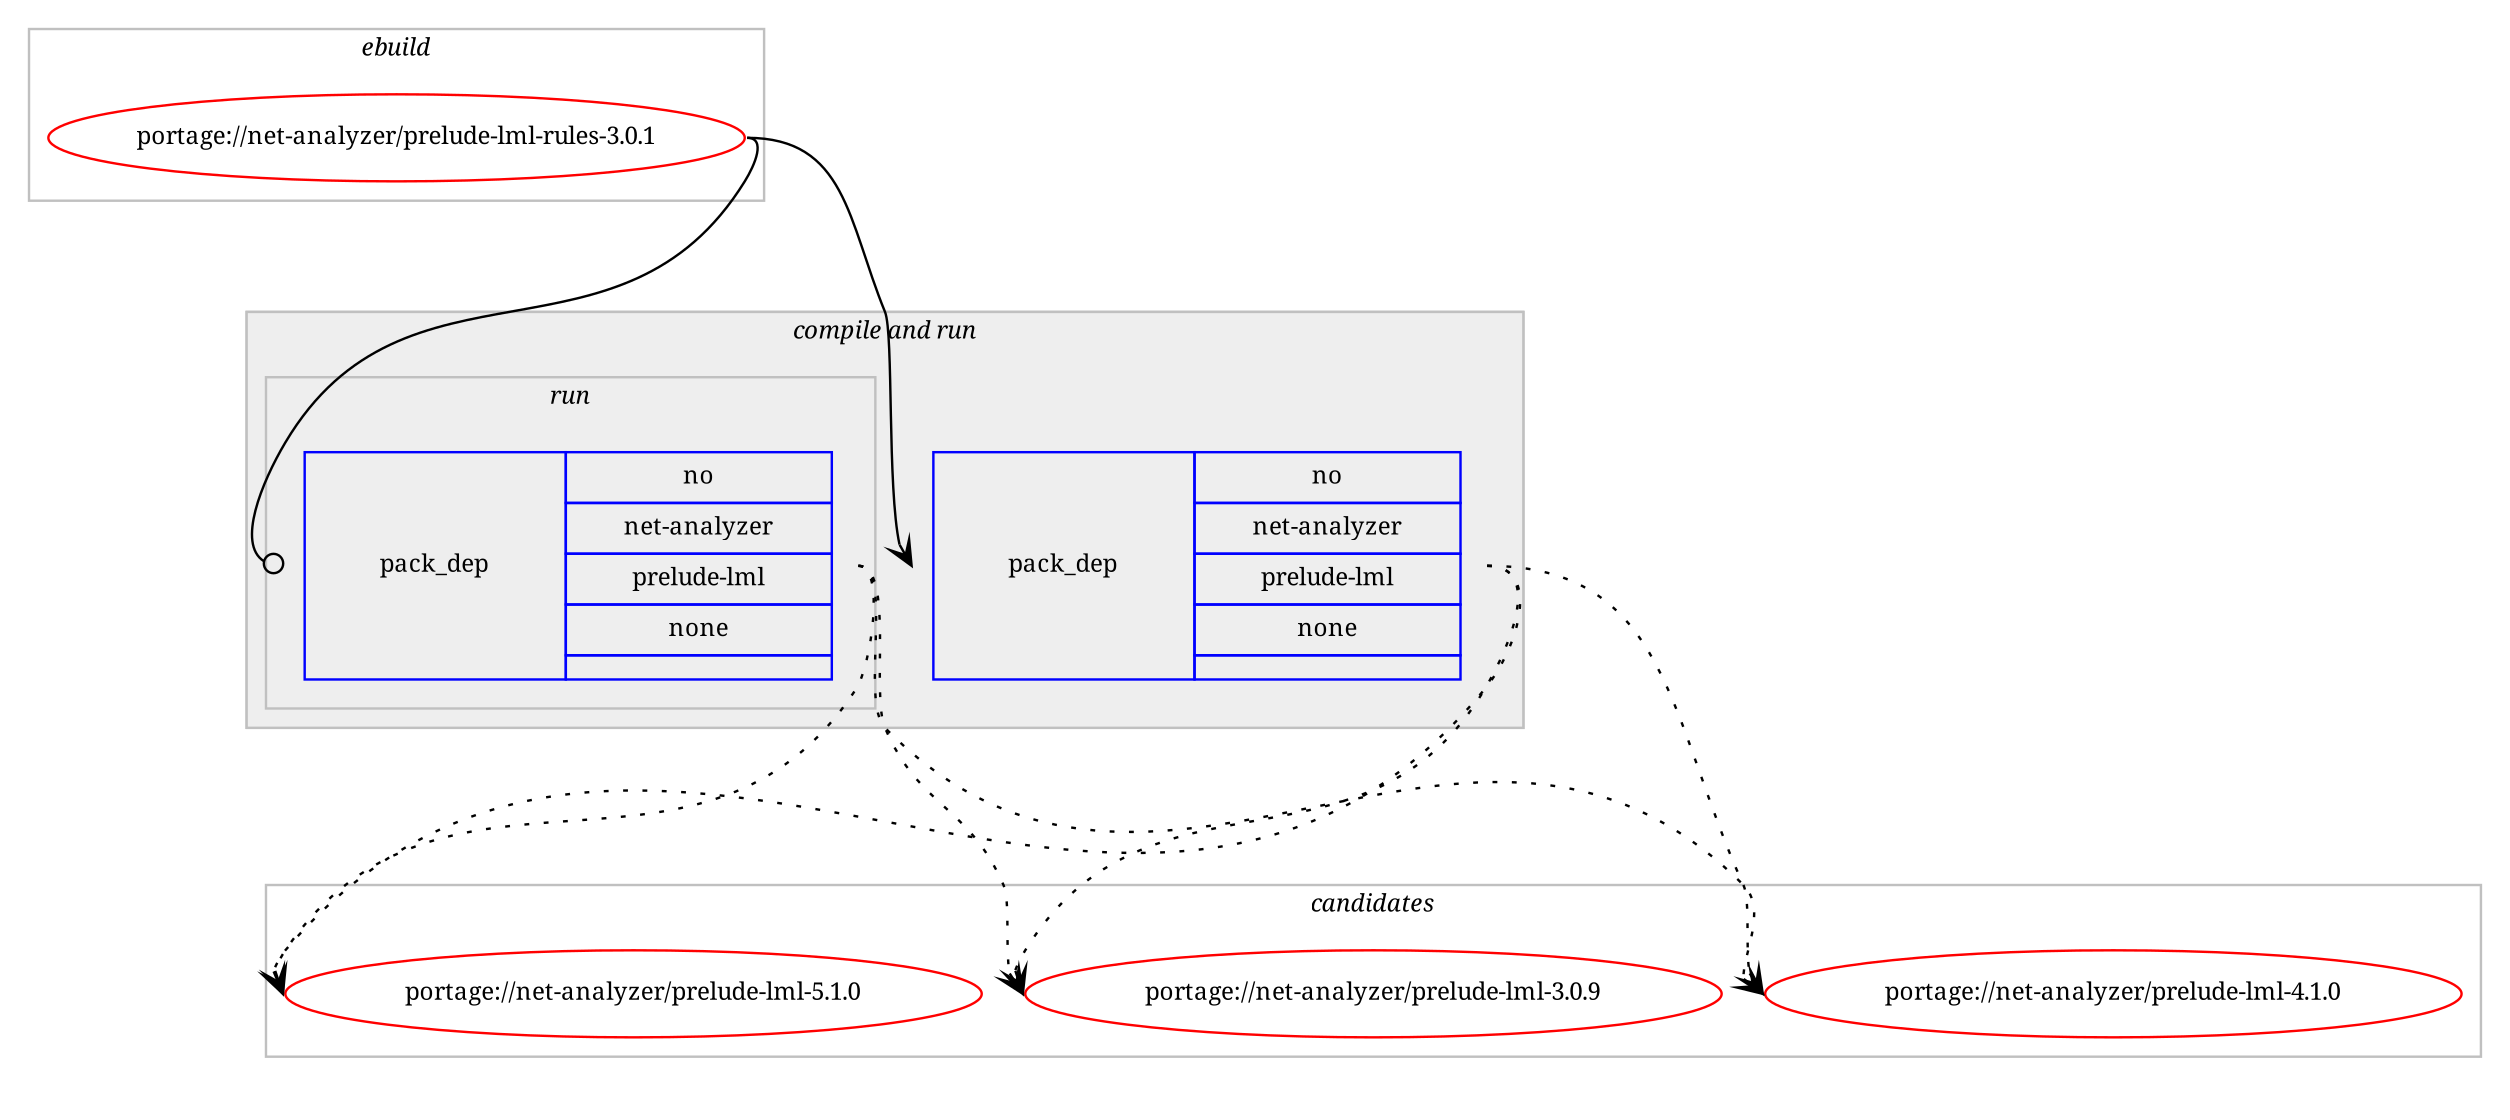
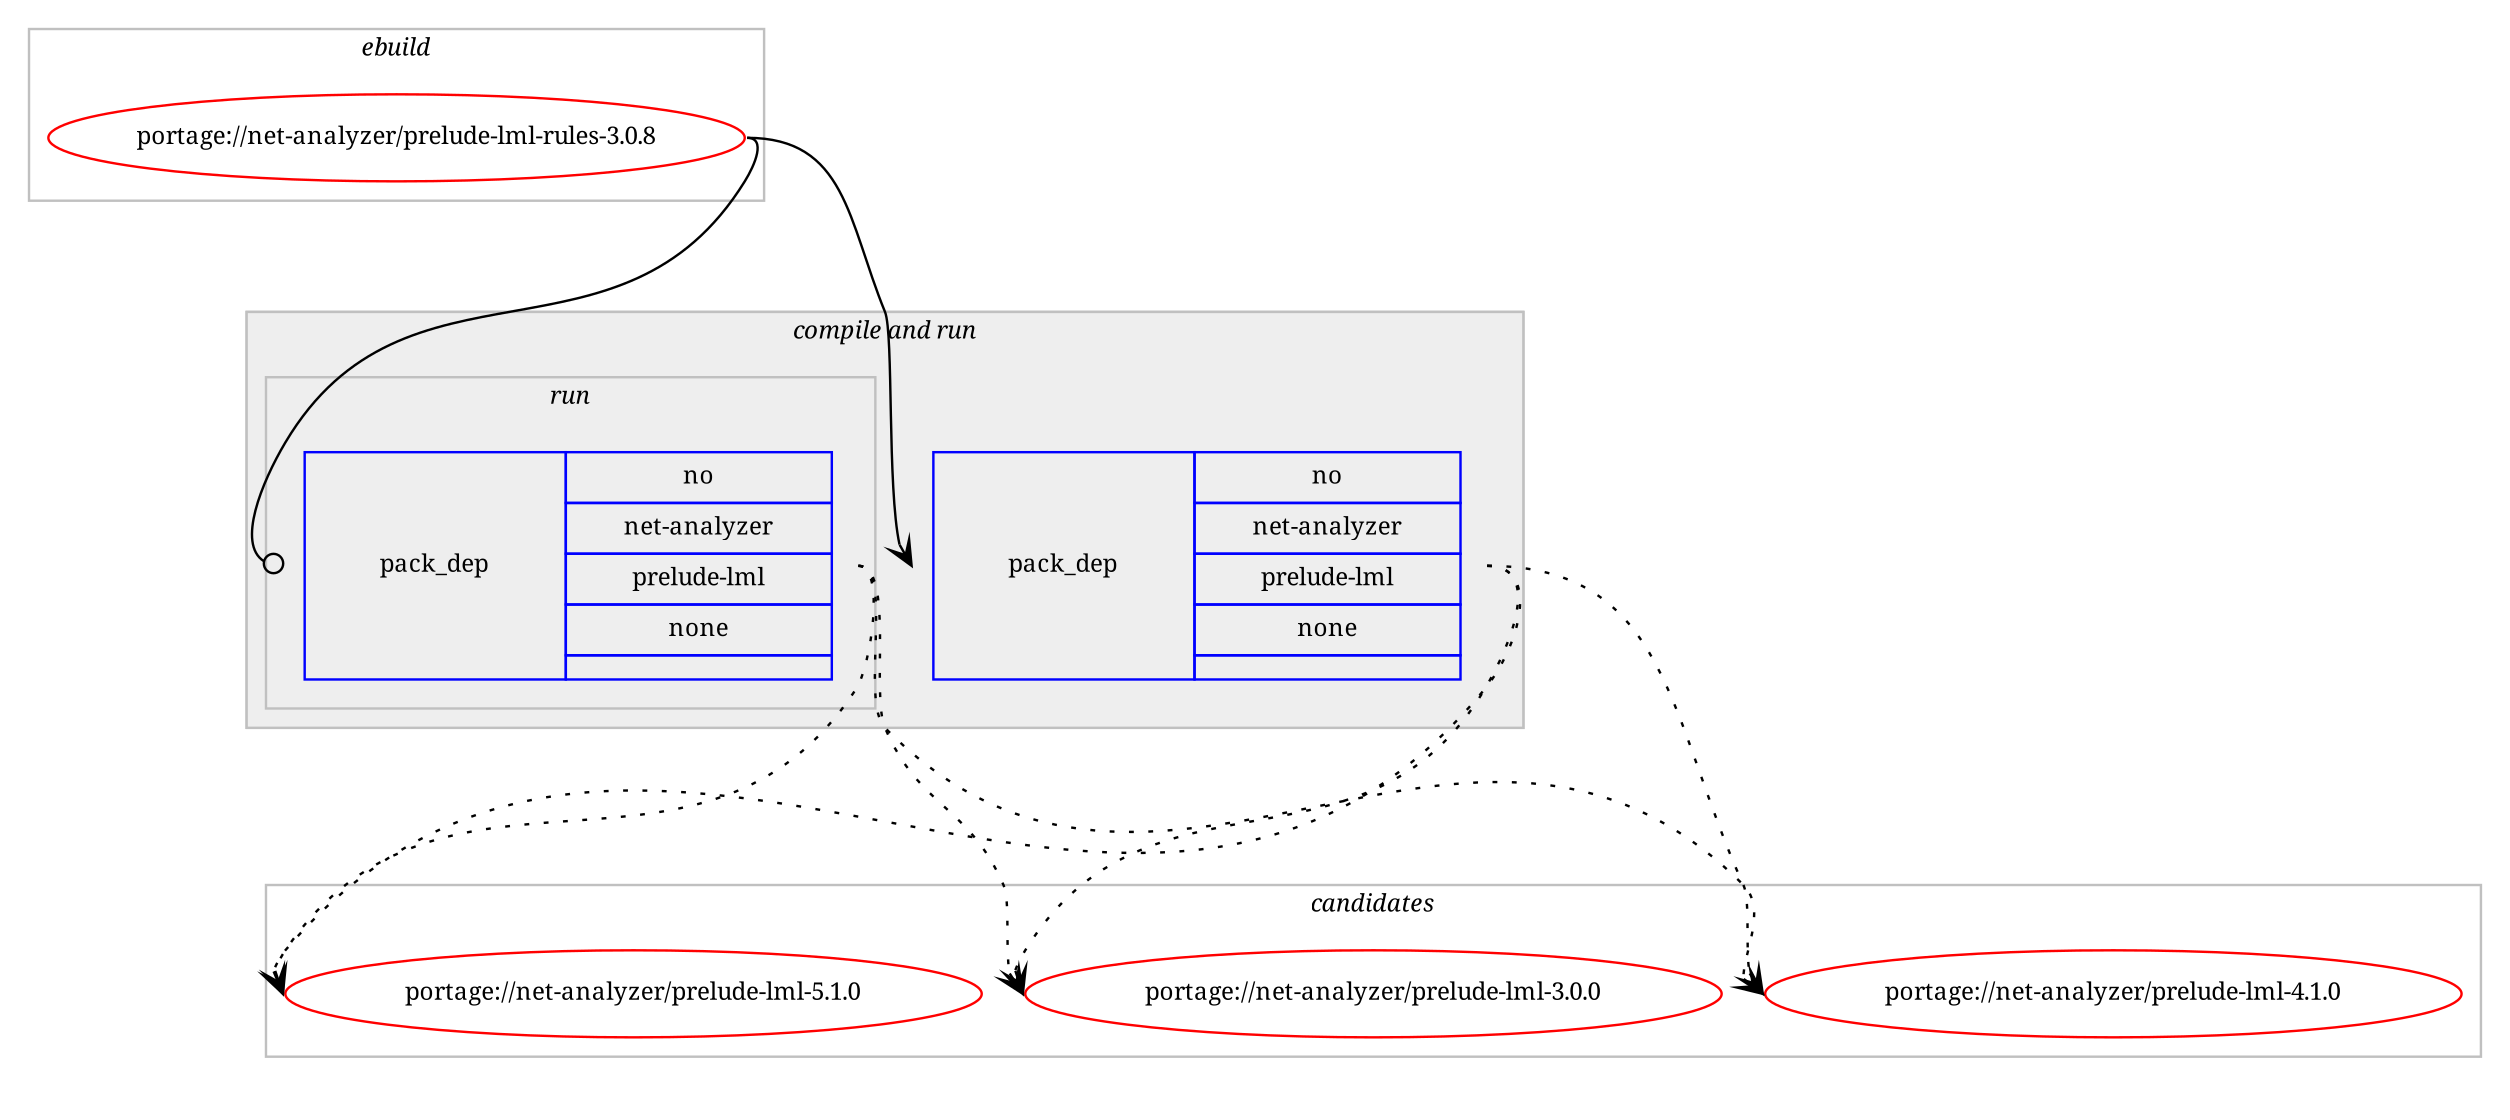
(397, 138) -> (397, 138)
(1373, 994) -> (1373, 994)
